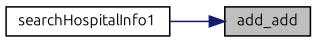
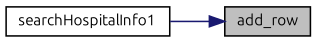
(268, 21) -> (268, 21)
